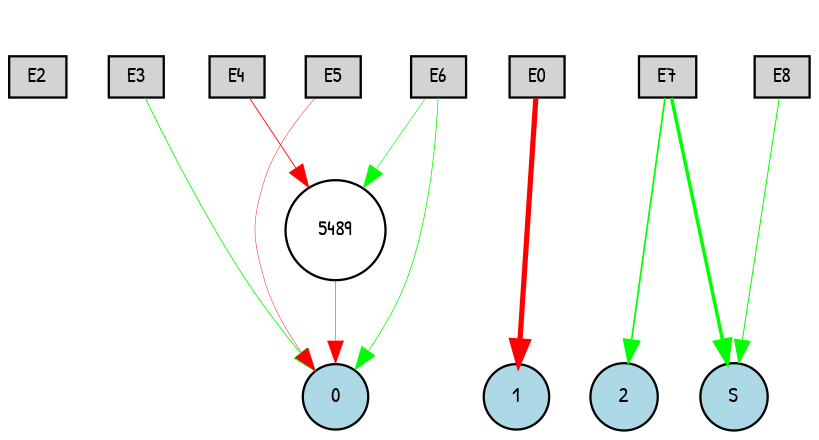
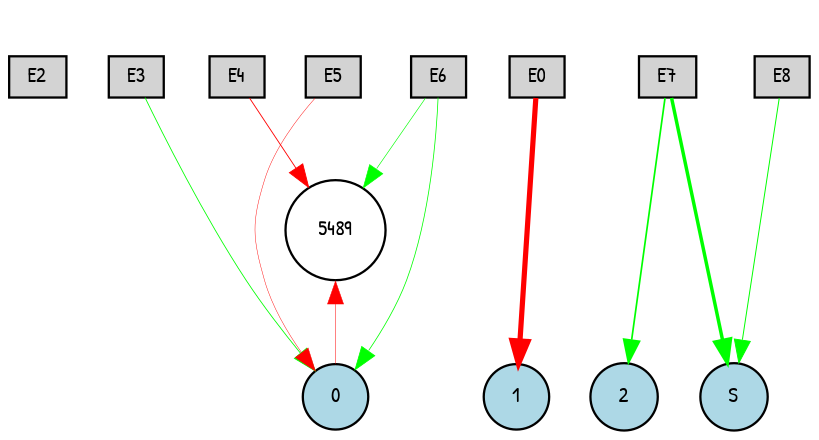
(336, 311) -> (336, 334)
